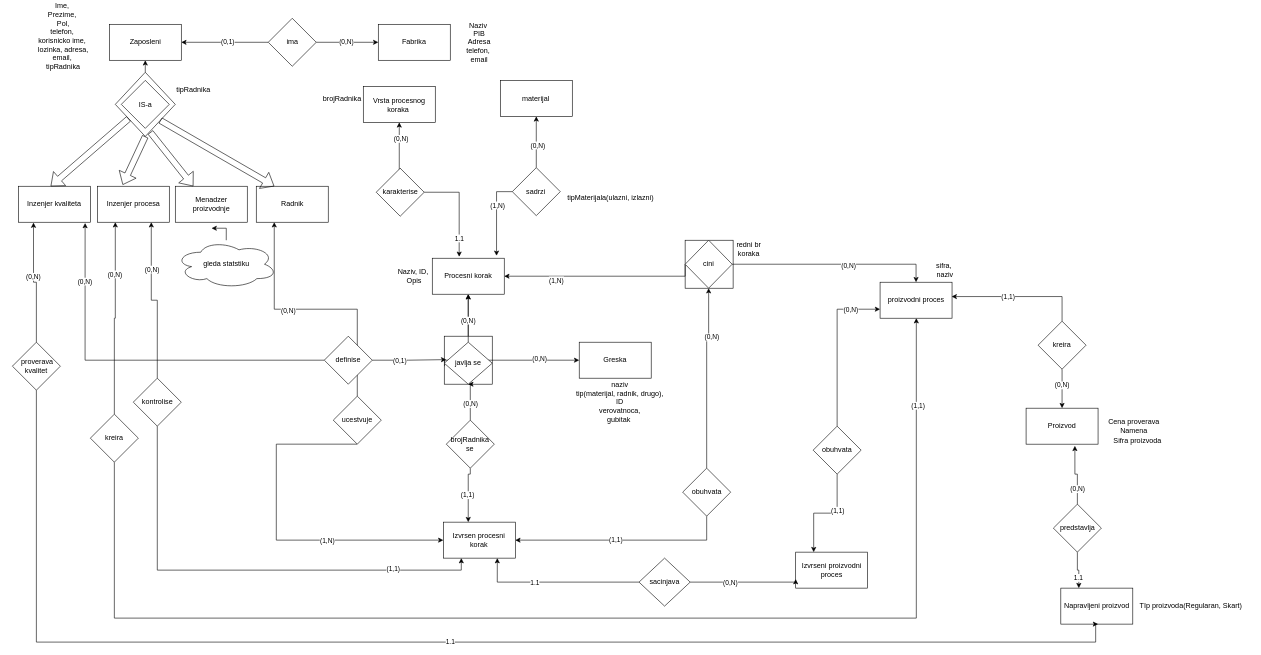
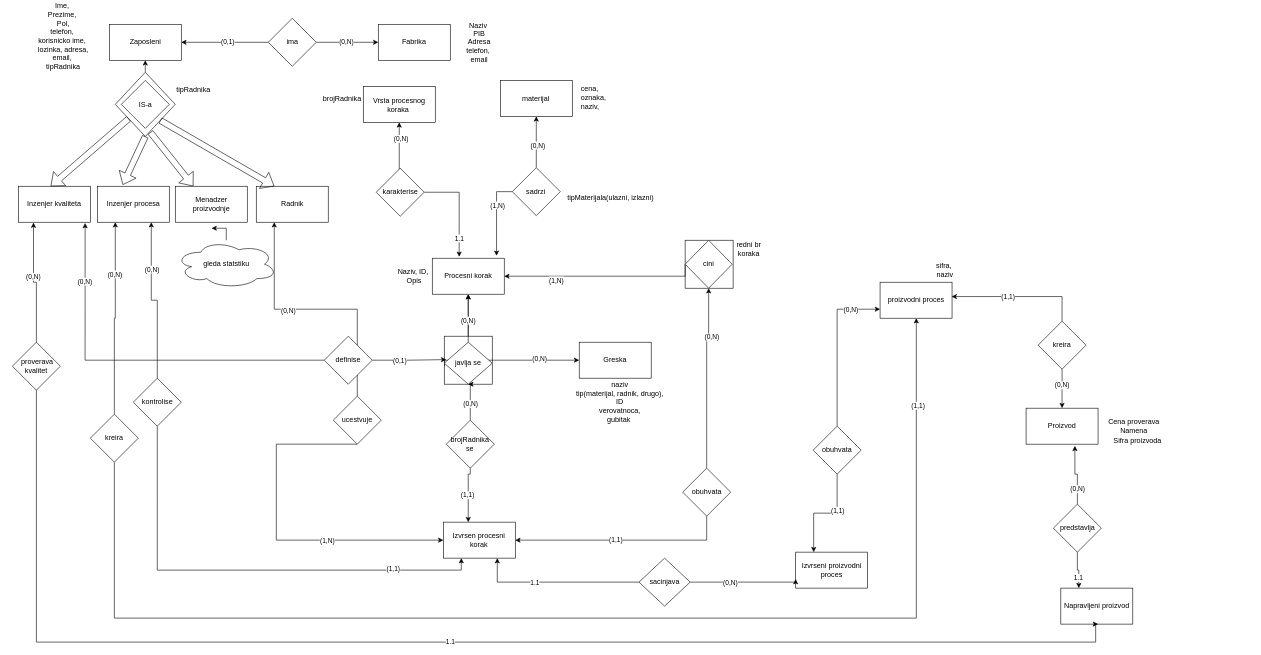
none -> (598, 84)
(848, 264) -> none
(1191, 606) -> none
